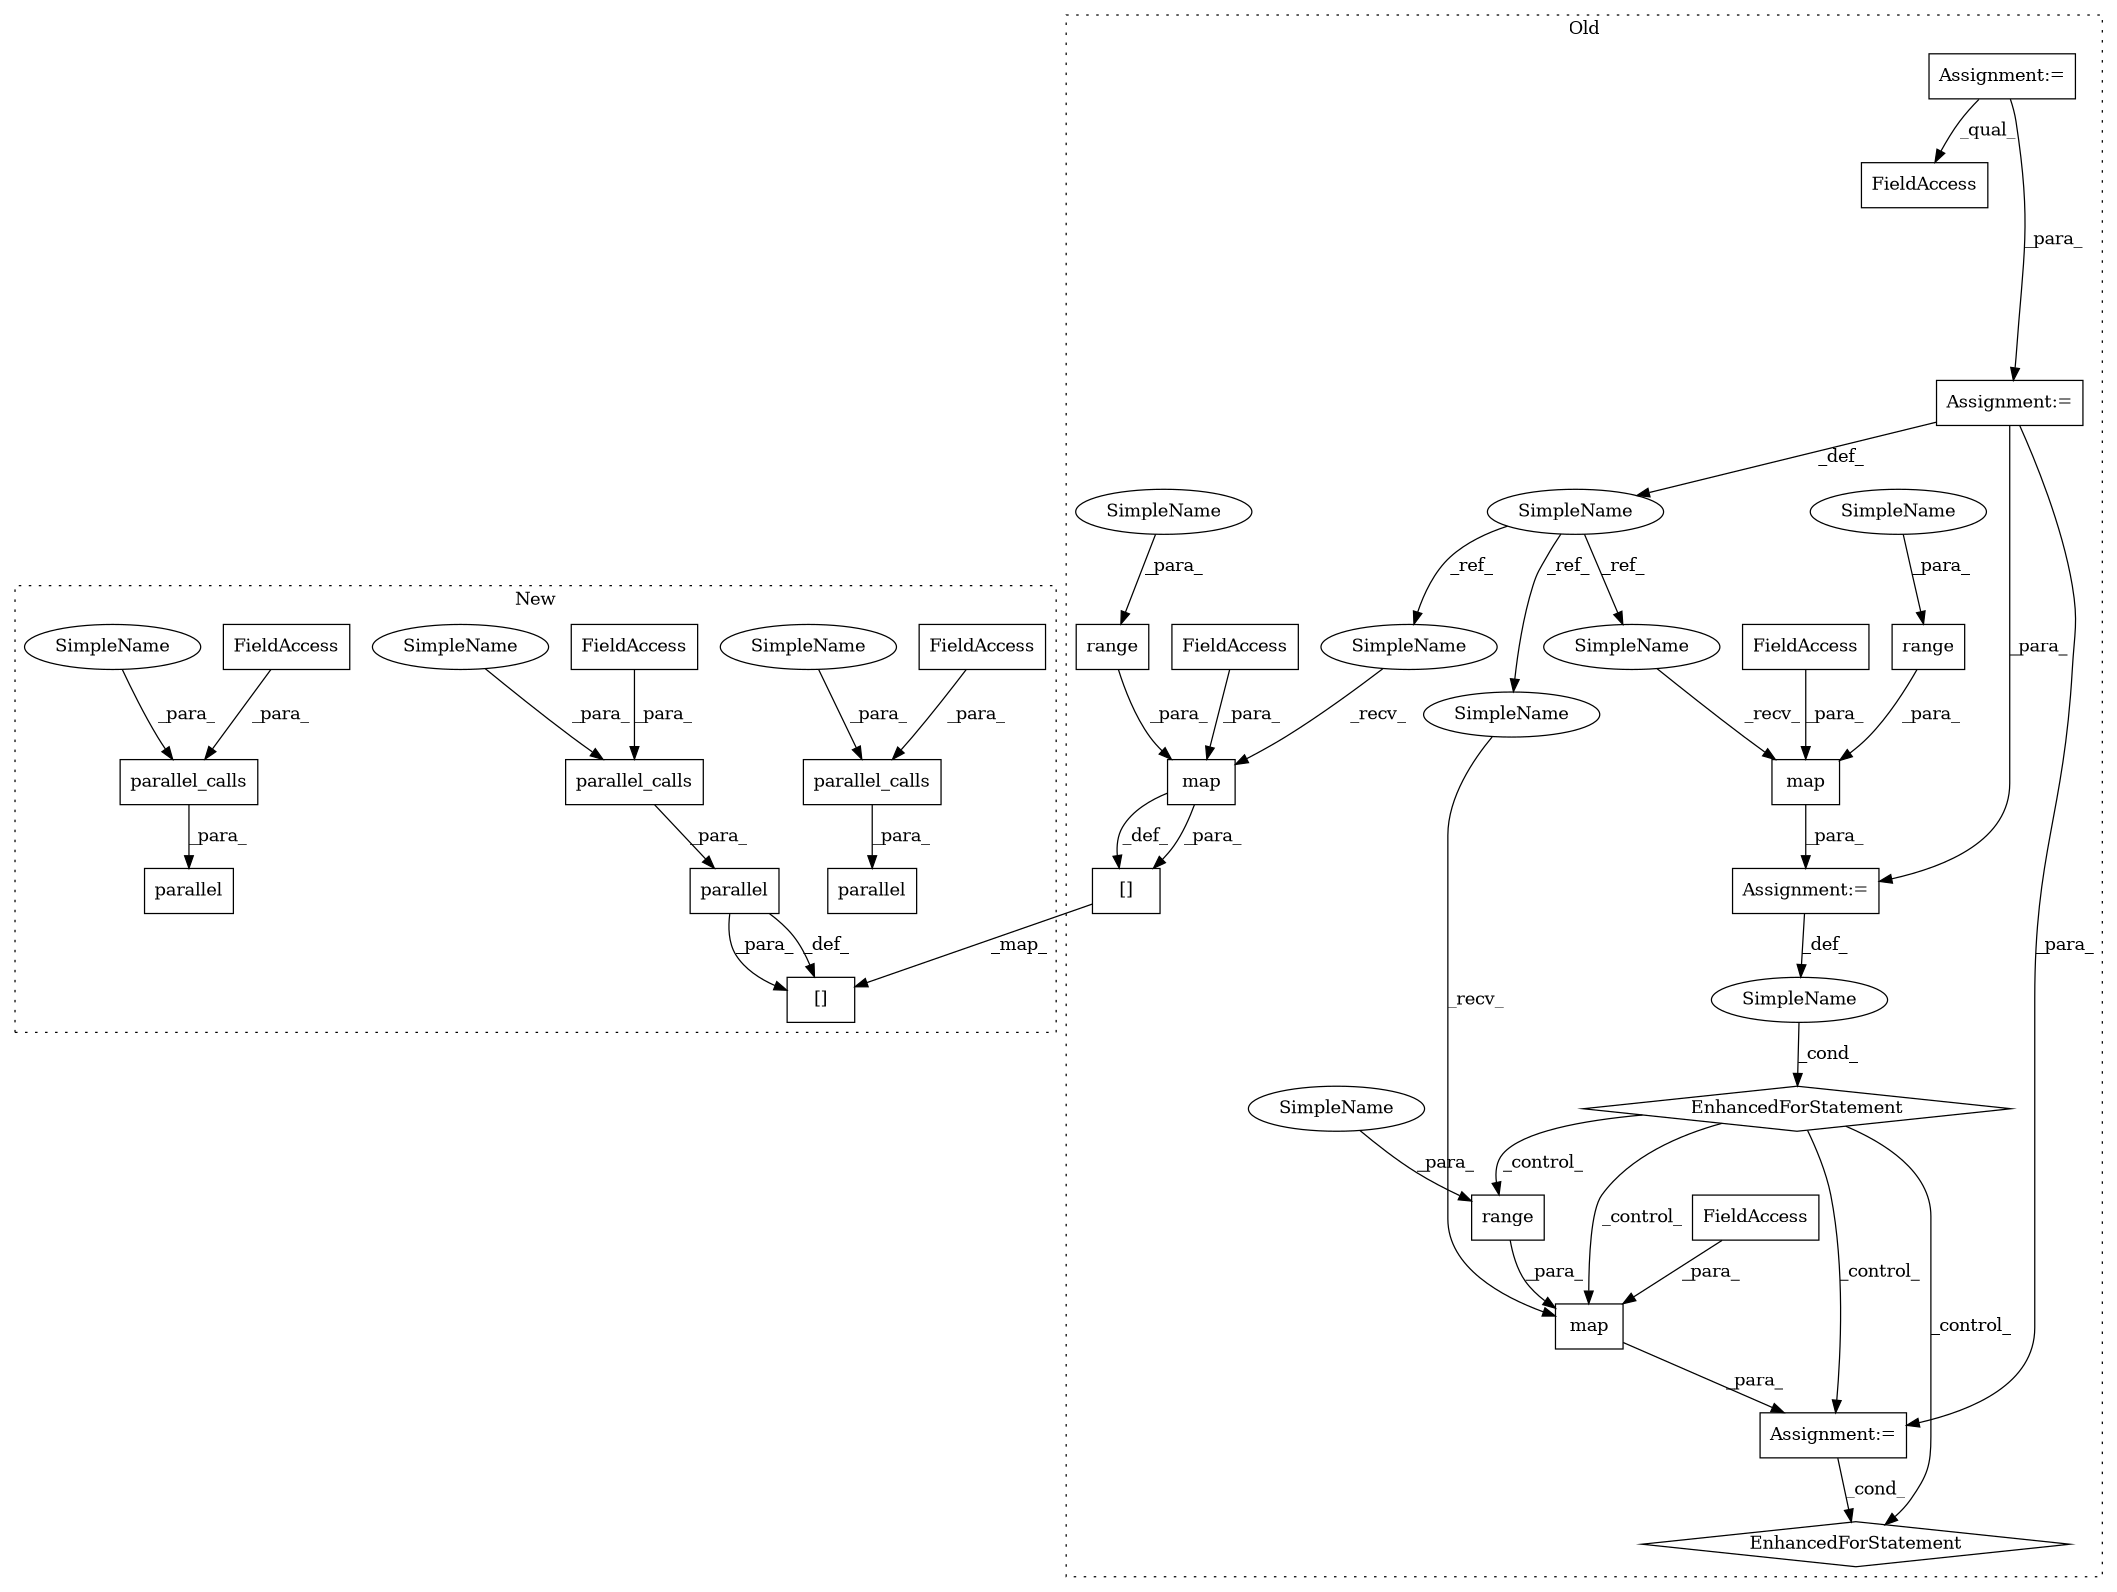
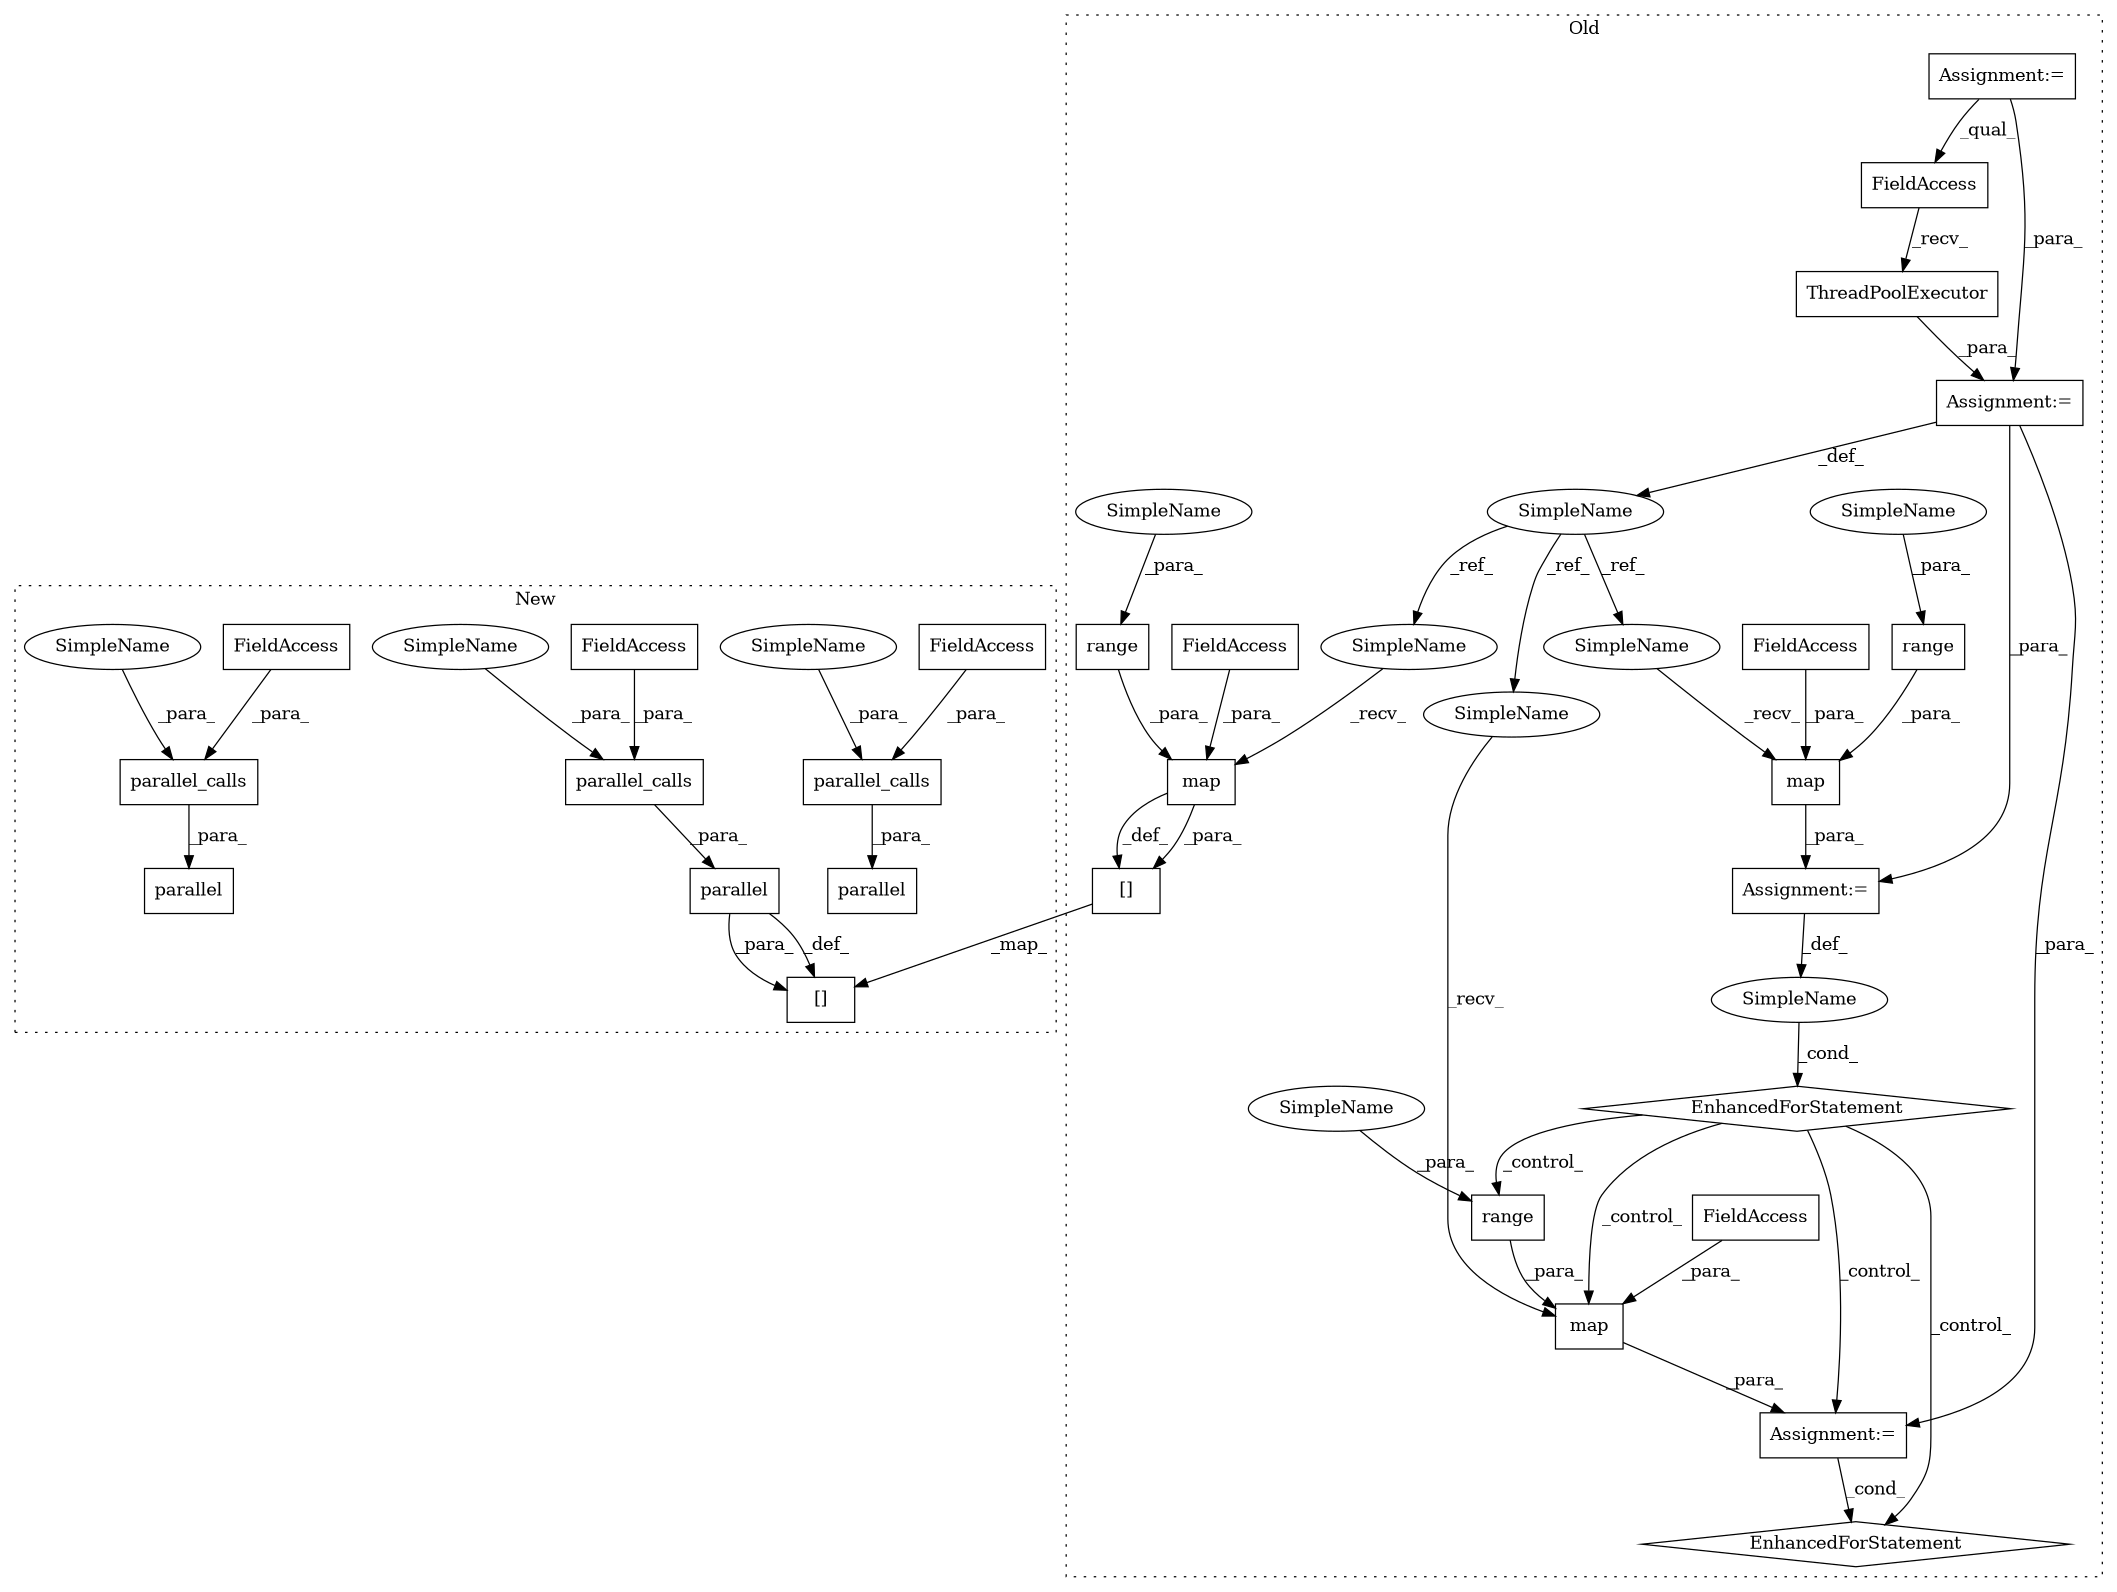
none -> (1897, 294)
